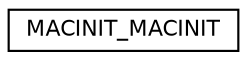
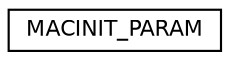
(123, 30) -> (115, 30)
